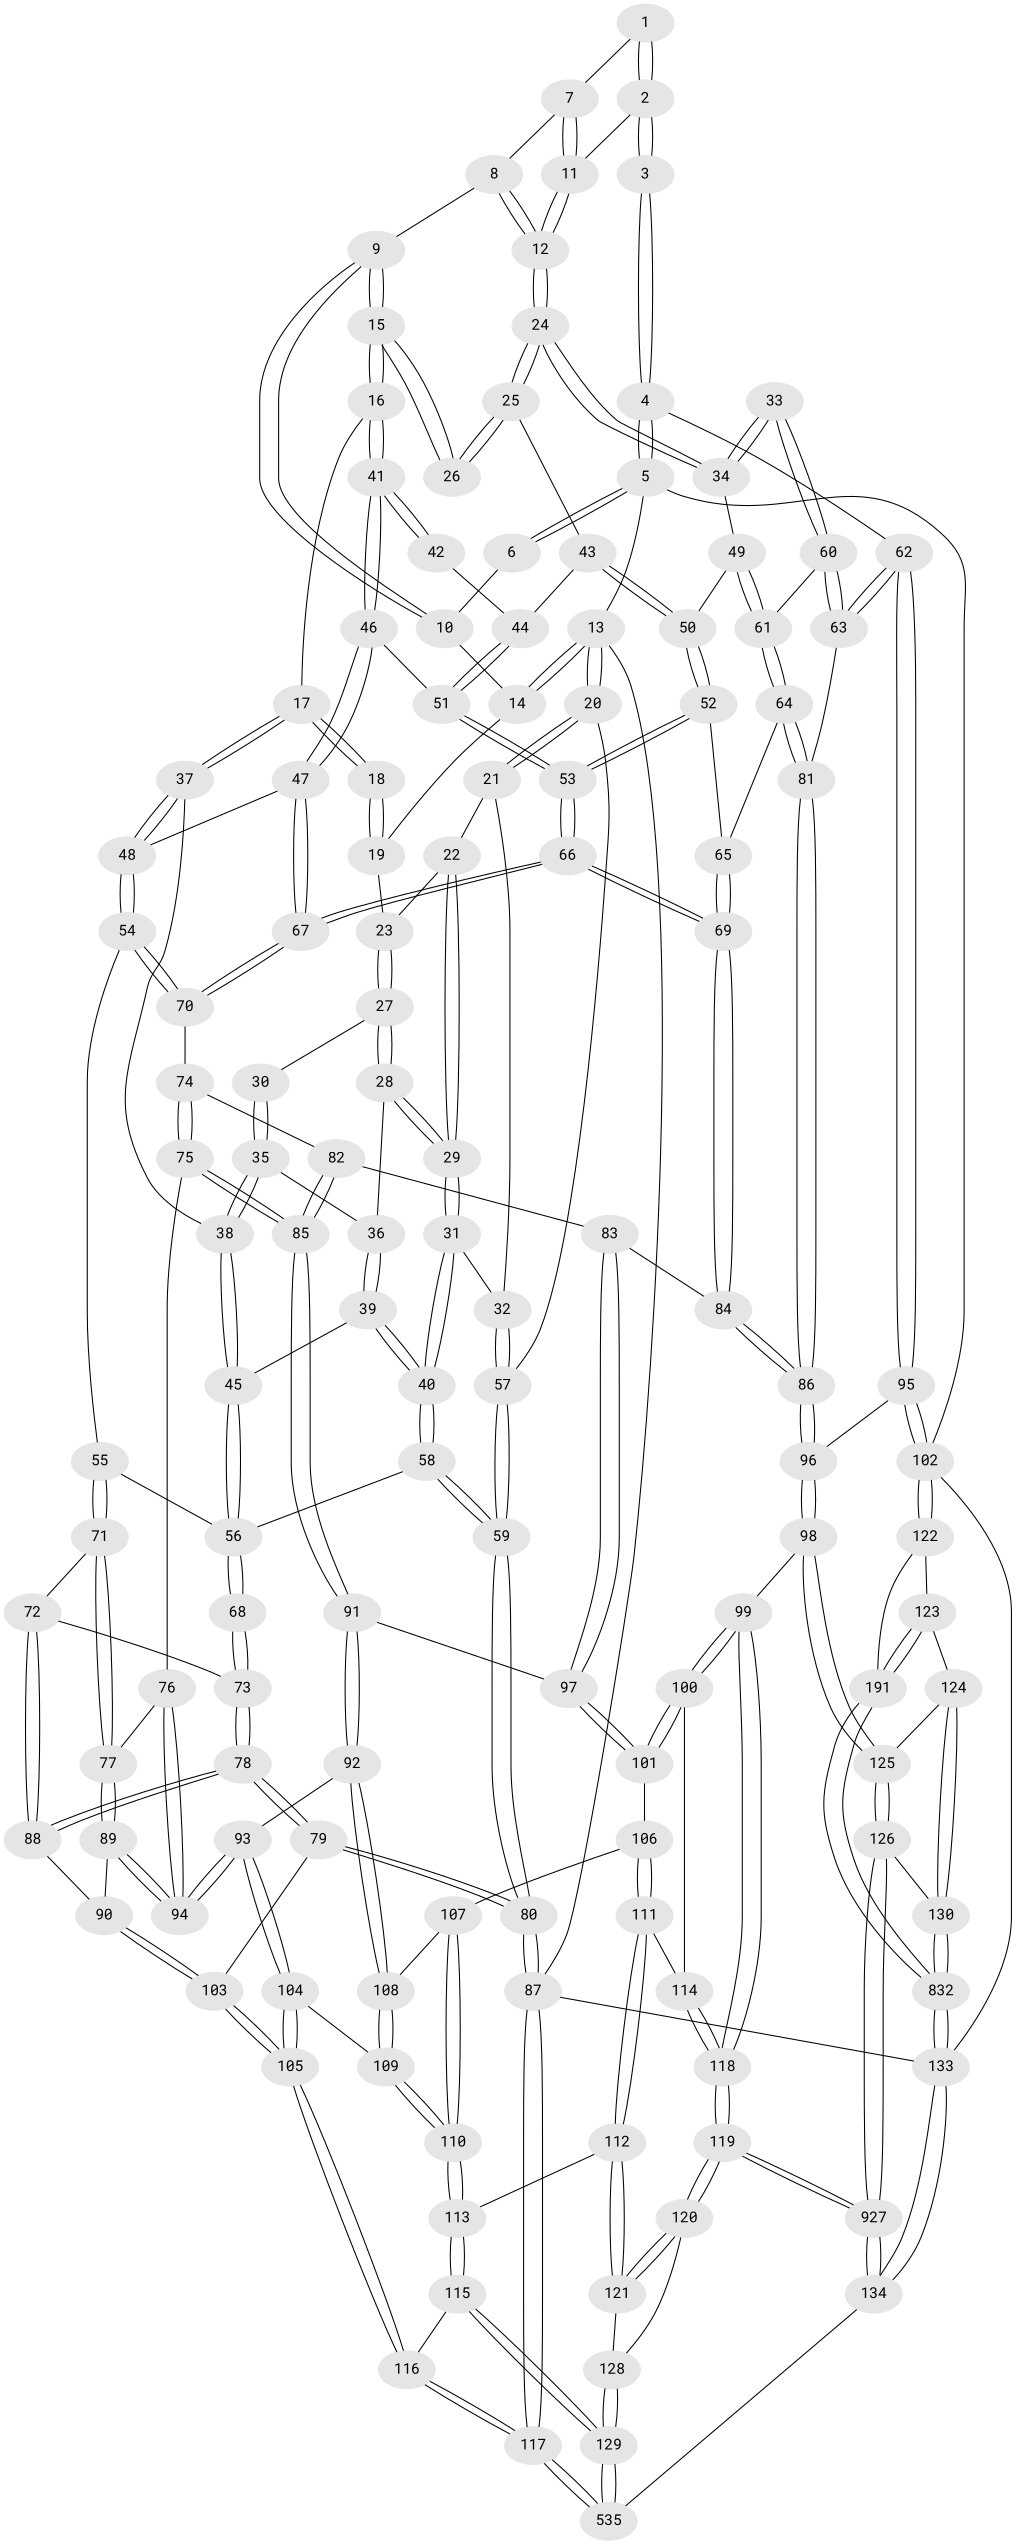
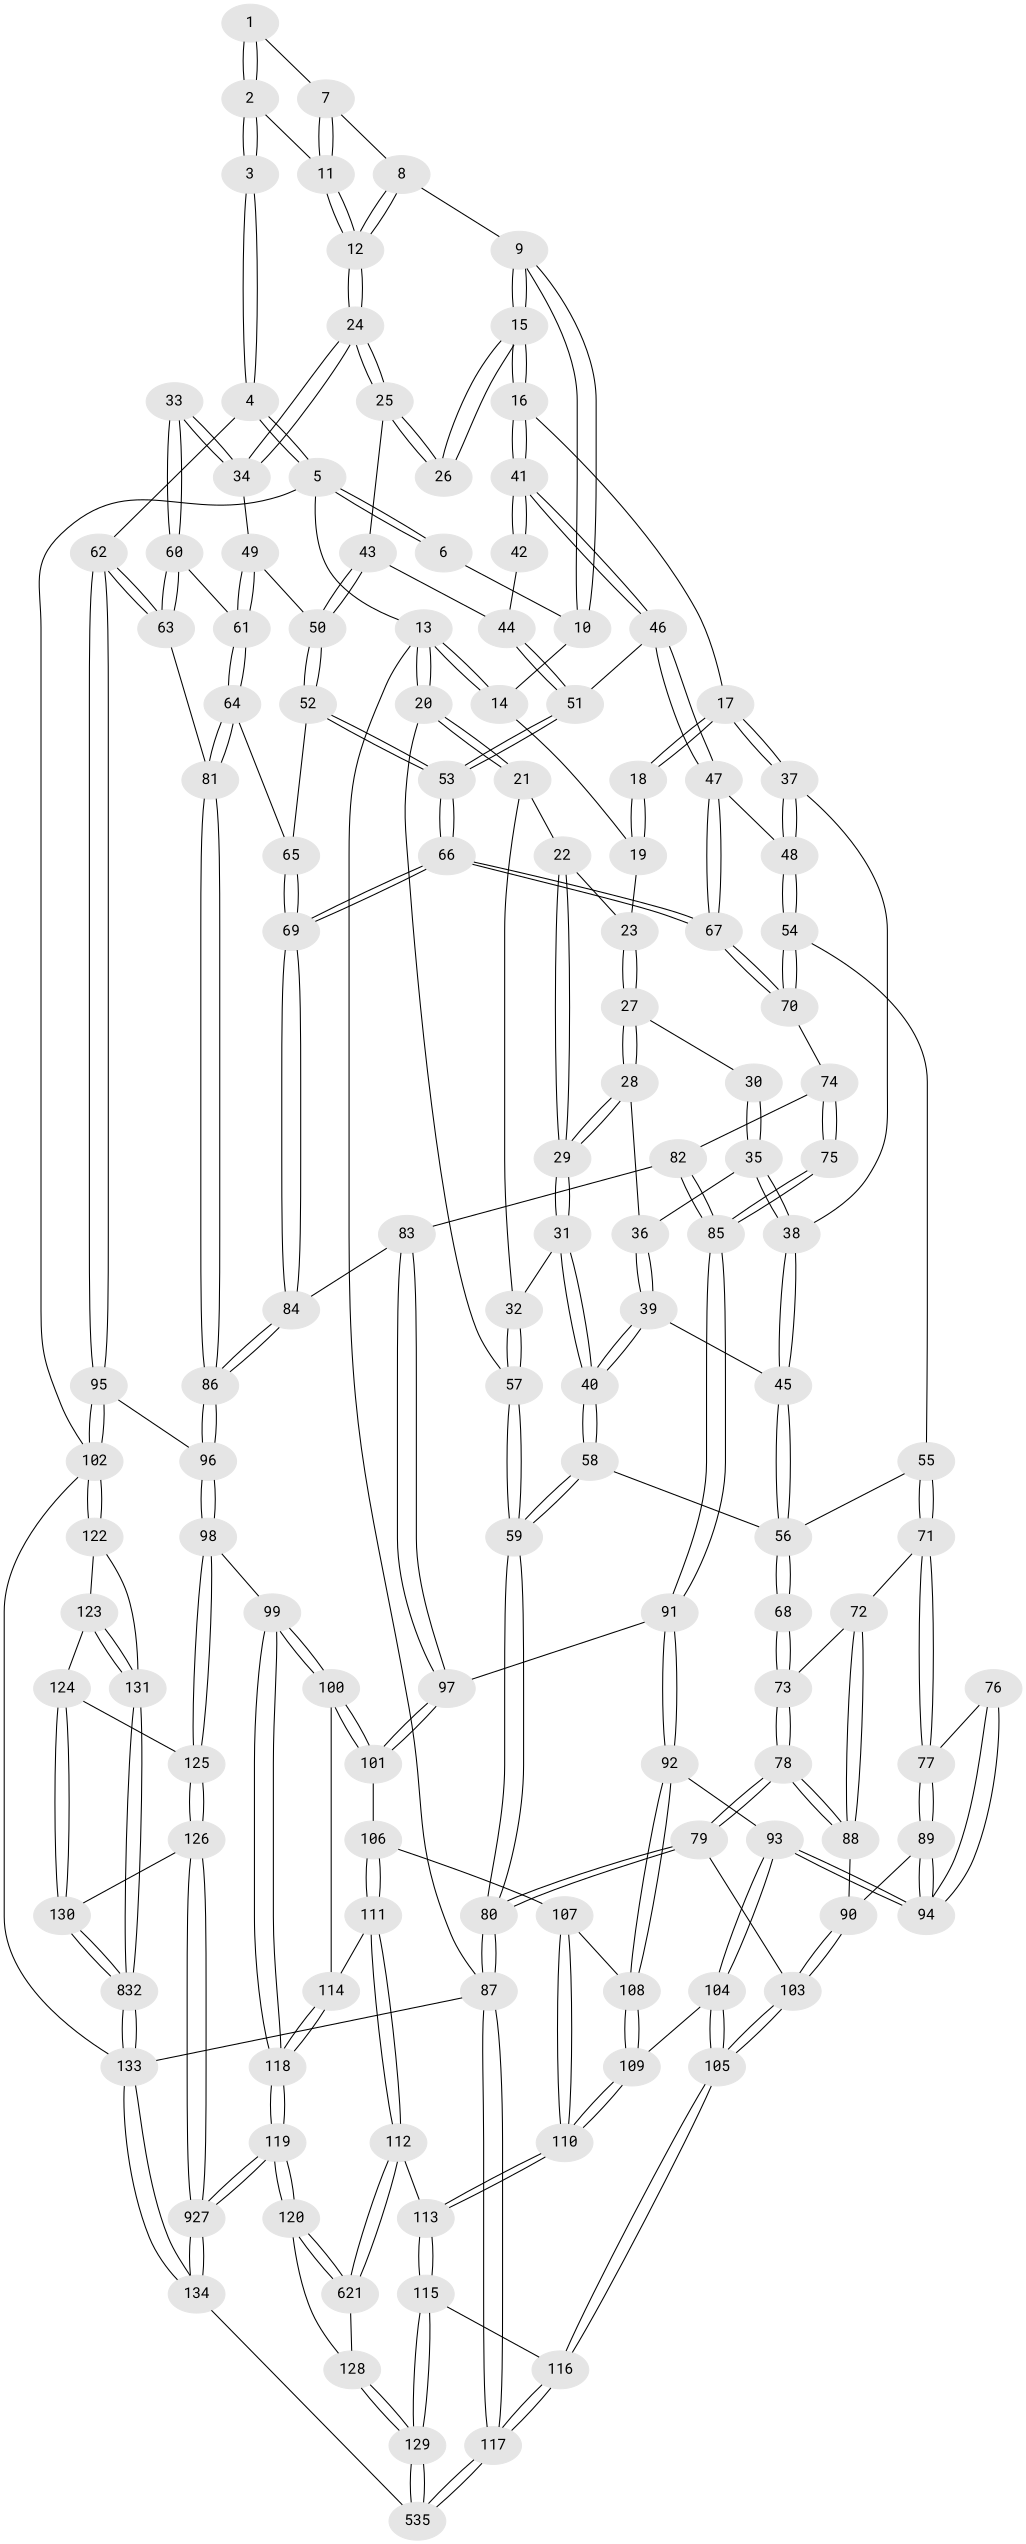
(167, 1423) -> none
(878, 1689) -> (138, 1689)
(617, 2294) -> (350, 2294)
